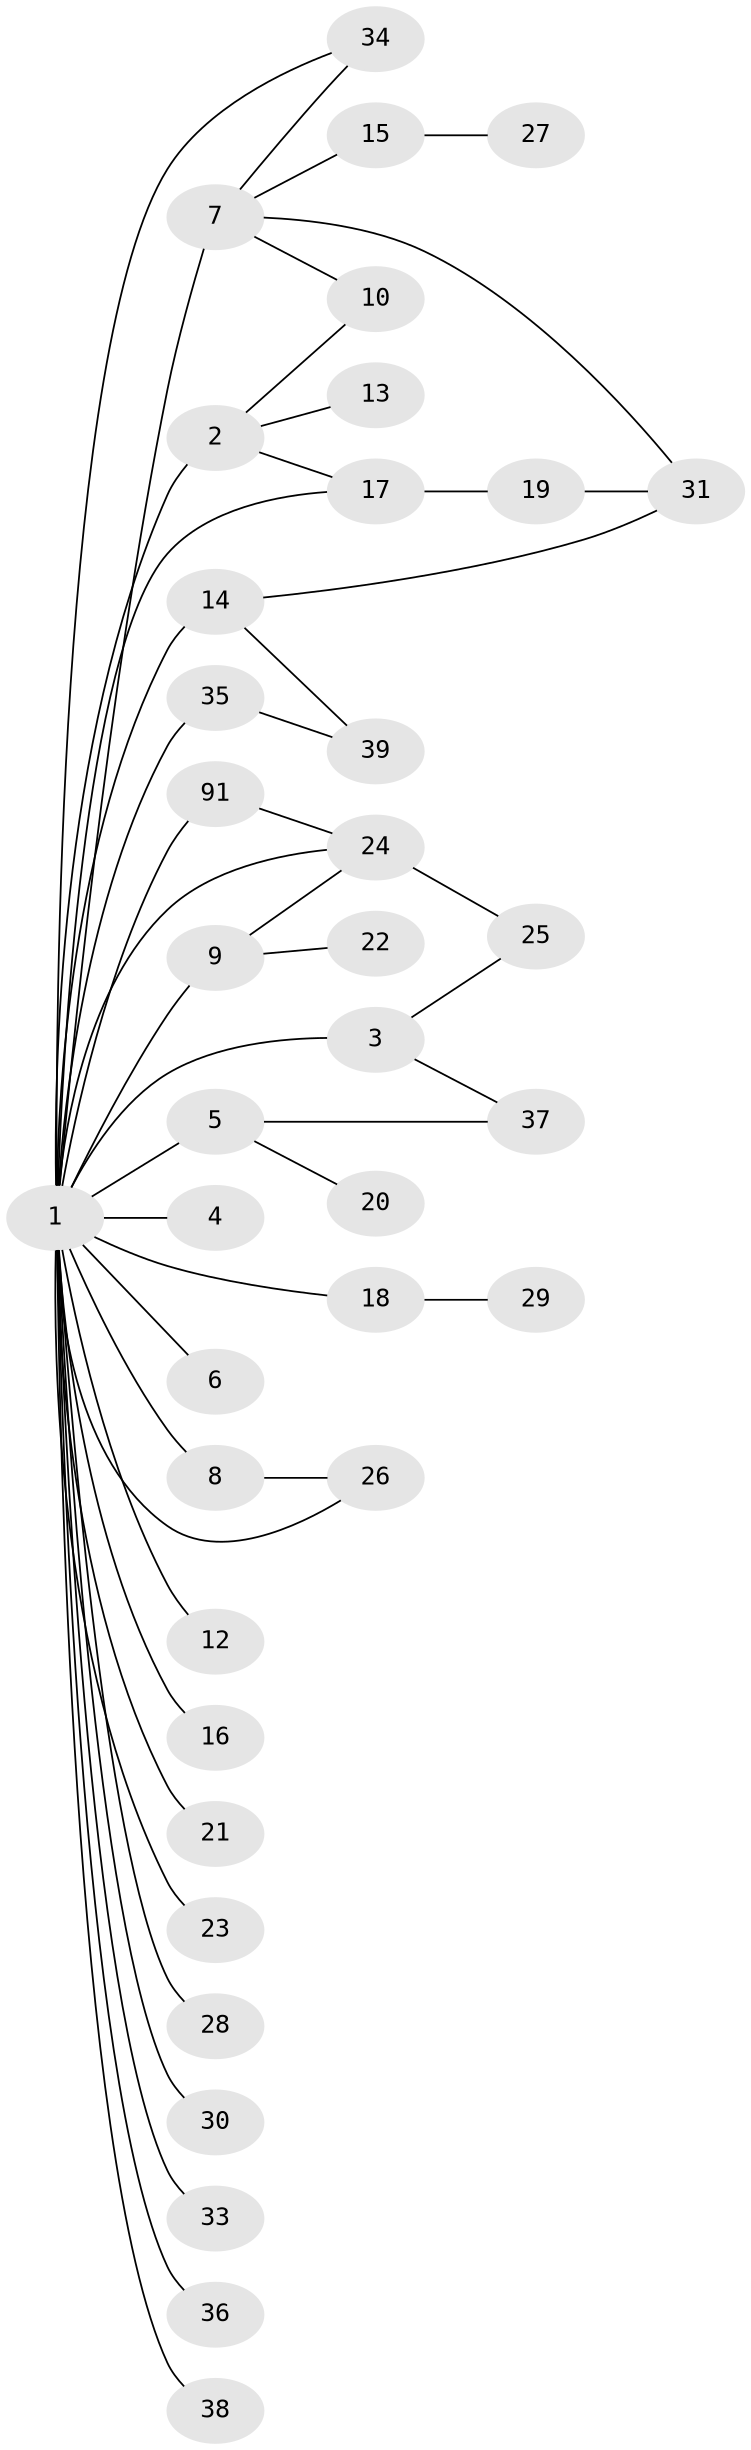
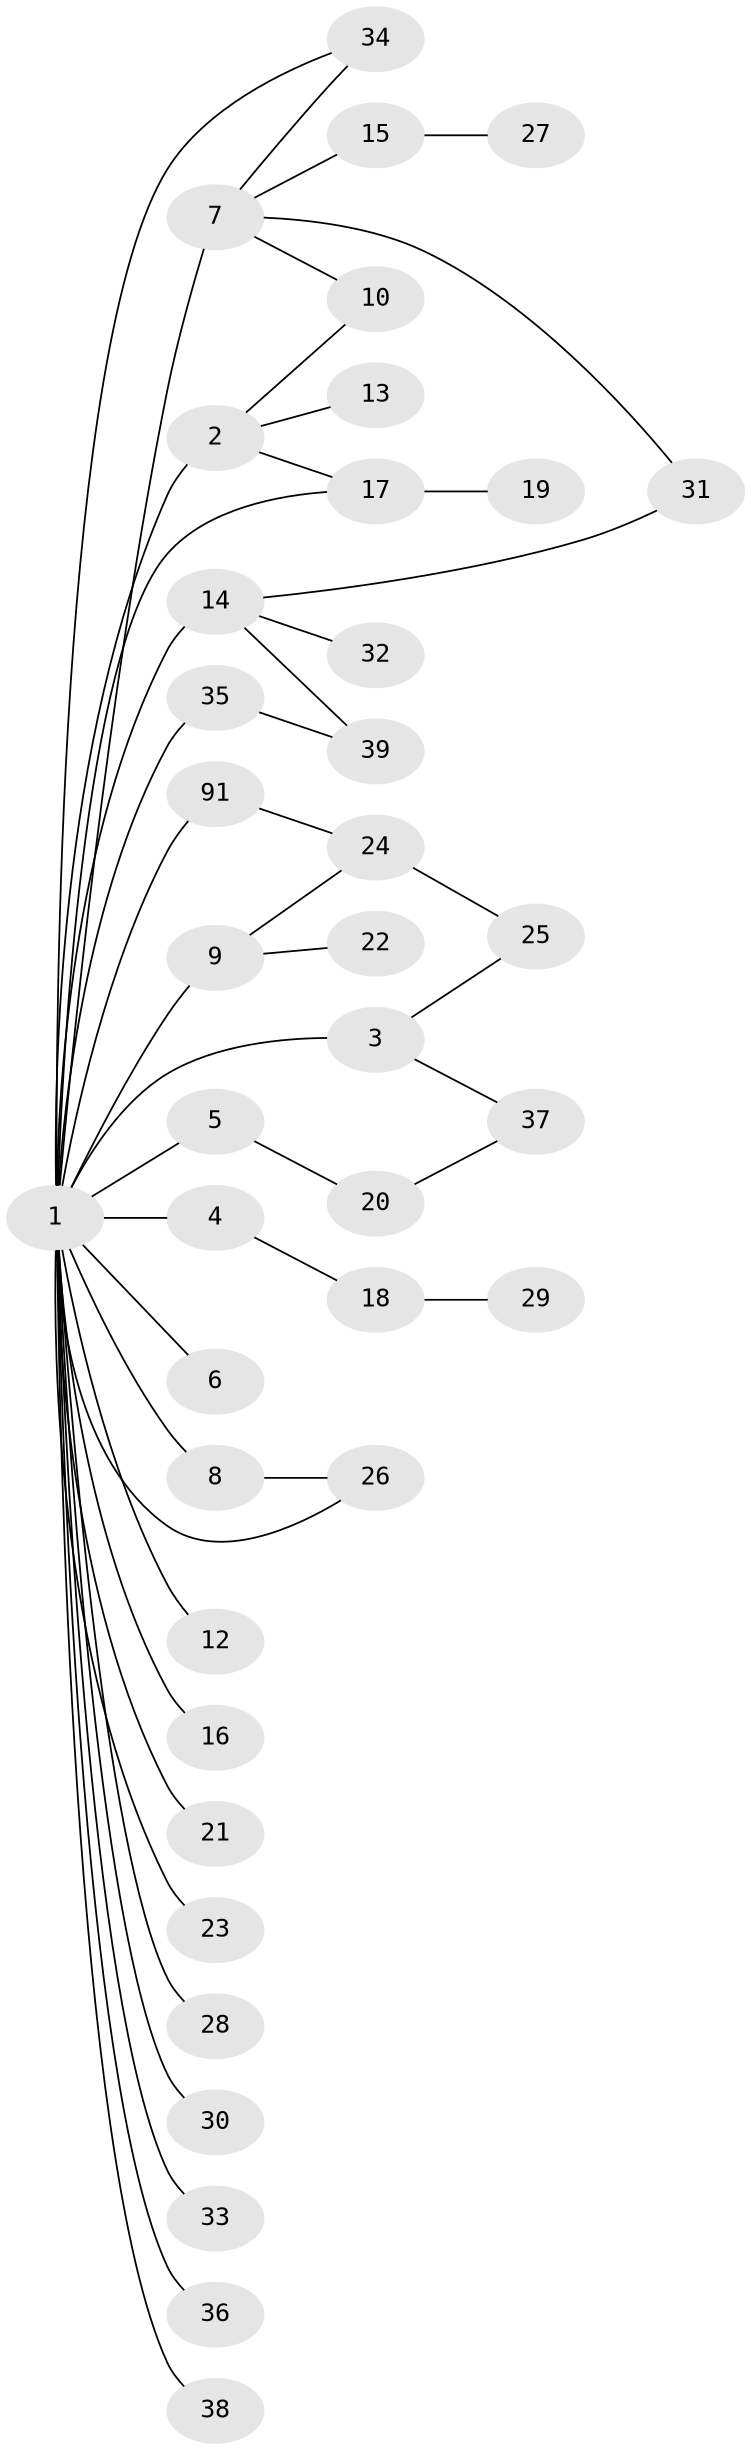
(616, 491) -> none
none -> (376, 655)
(141, 940) -> none
(376, 1122) -> (456, 1163)
(208, 1276) -> (296, 1259)
